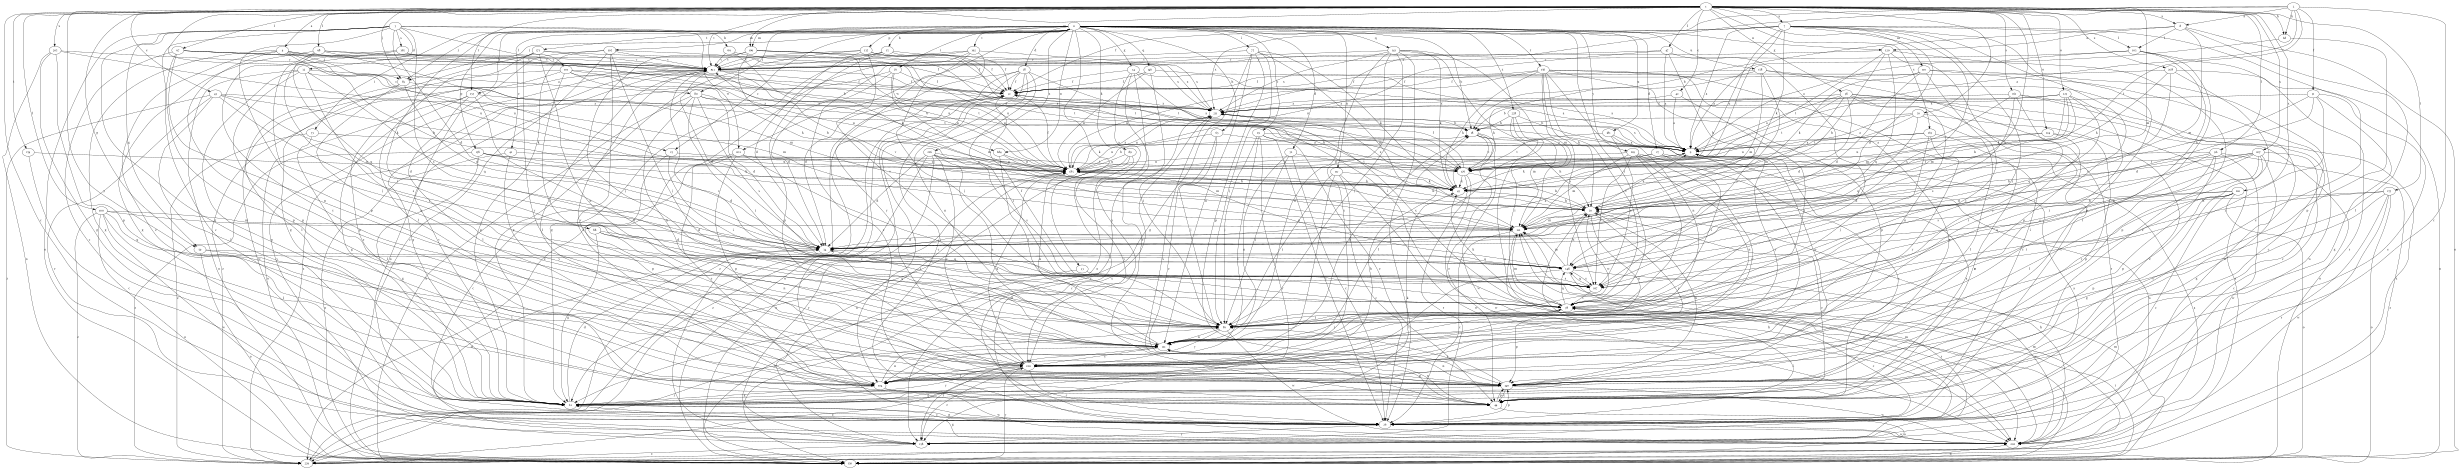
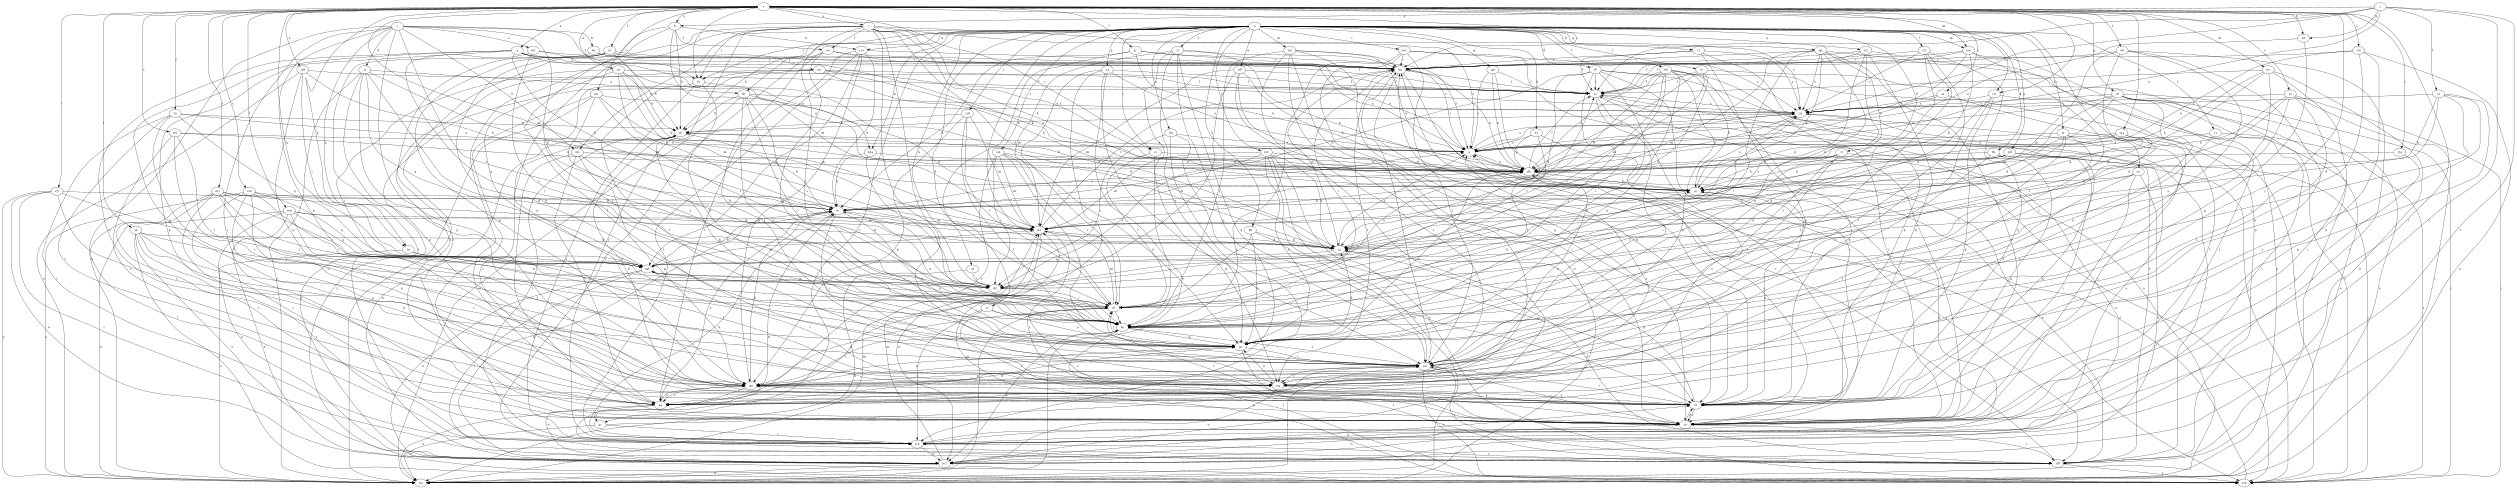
(1641, 102) -> (1130, 77)
(1155, 352) -> (621, 408)
